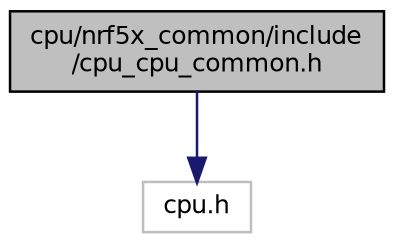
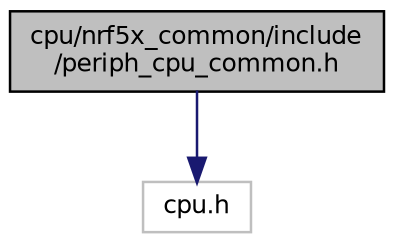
(197, 51) -> (197, 51)
